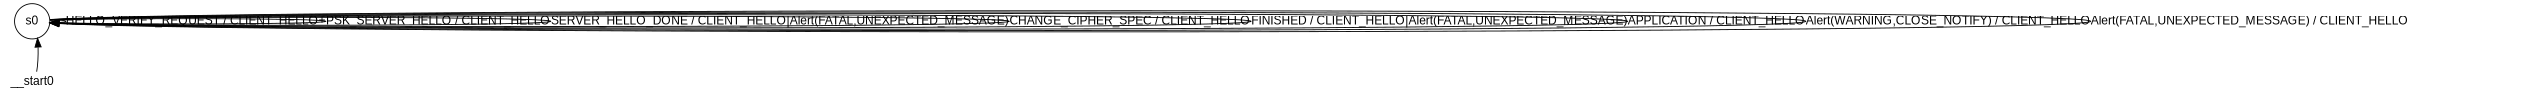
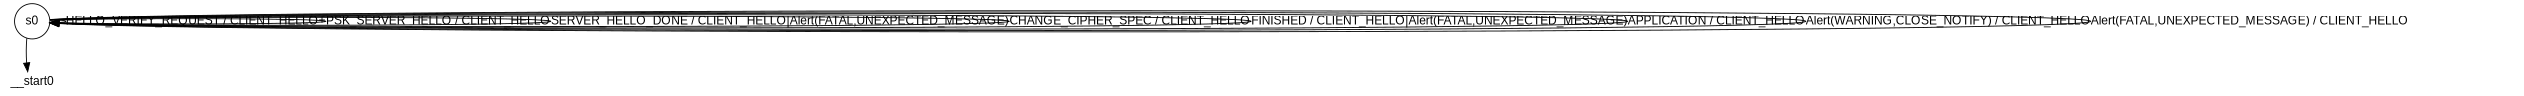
(38, 60) -> (26, 51)
